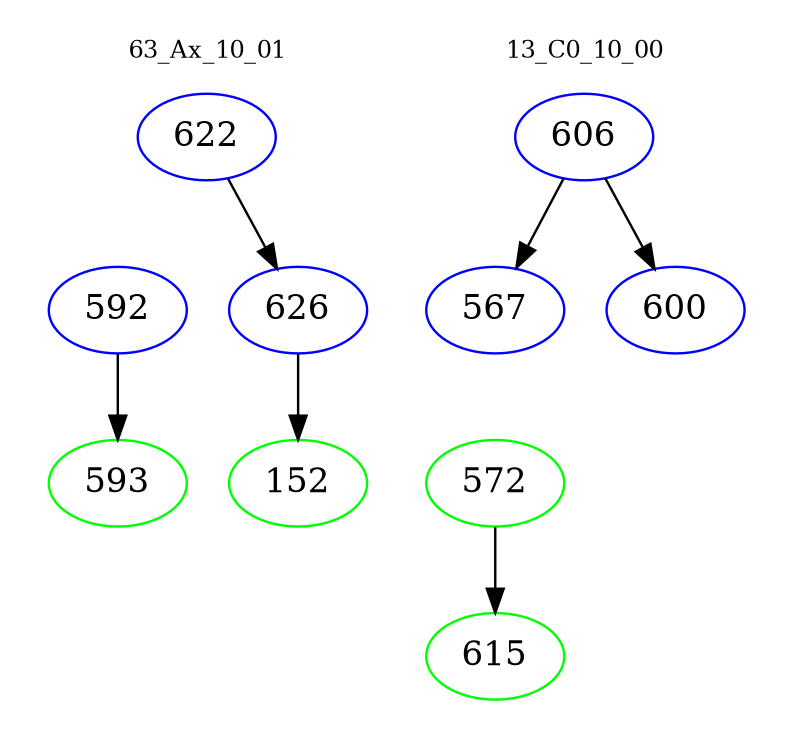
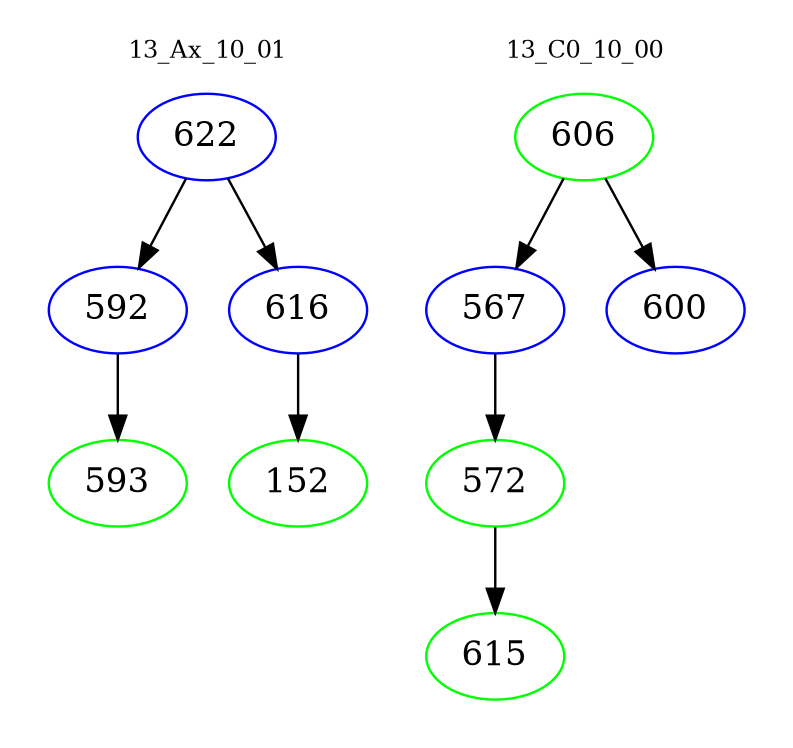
(208, 52) -> (208, 52)
(584, 137) -> (584, 137)
none -> (168, 212)
(298, 310) -> (298, 310)
none -> (495, 385)
